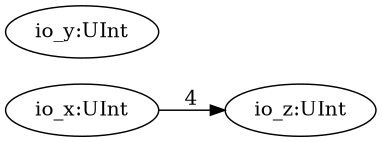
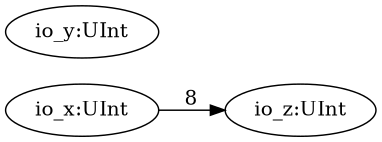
(192, 99) -> (192, 99)
